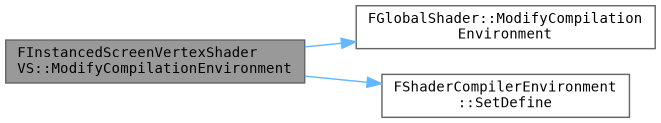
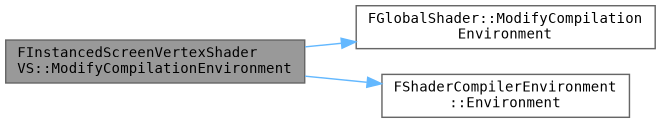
(506, 96) -> (506, 96)
